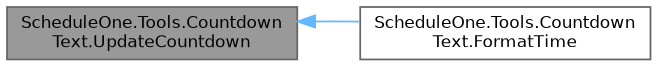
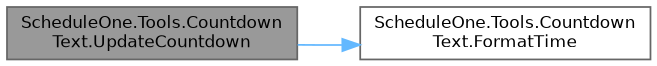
(338, 21) -> (320, 45)
